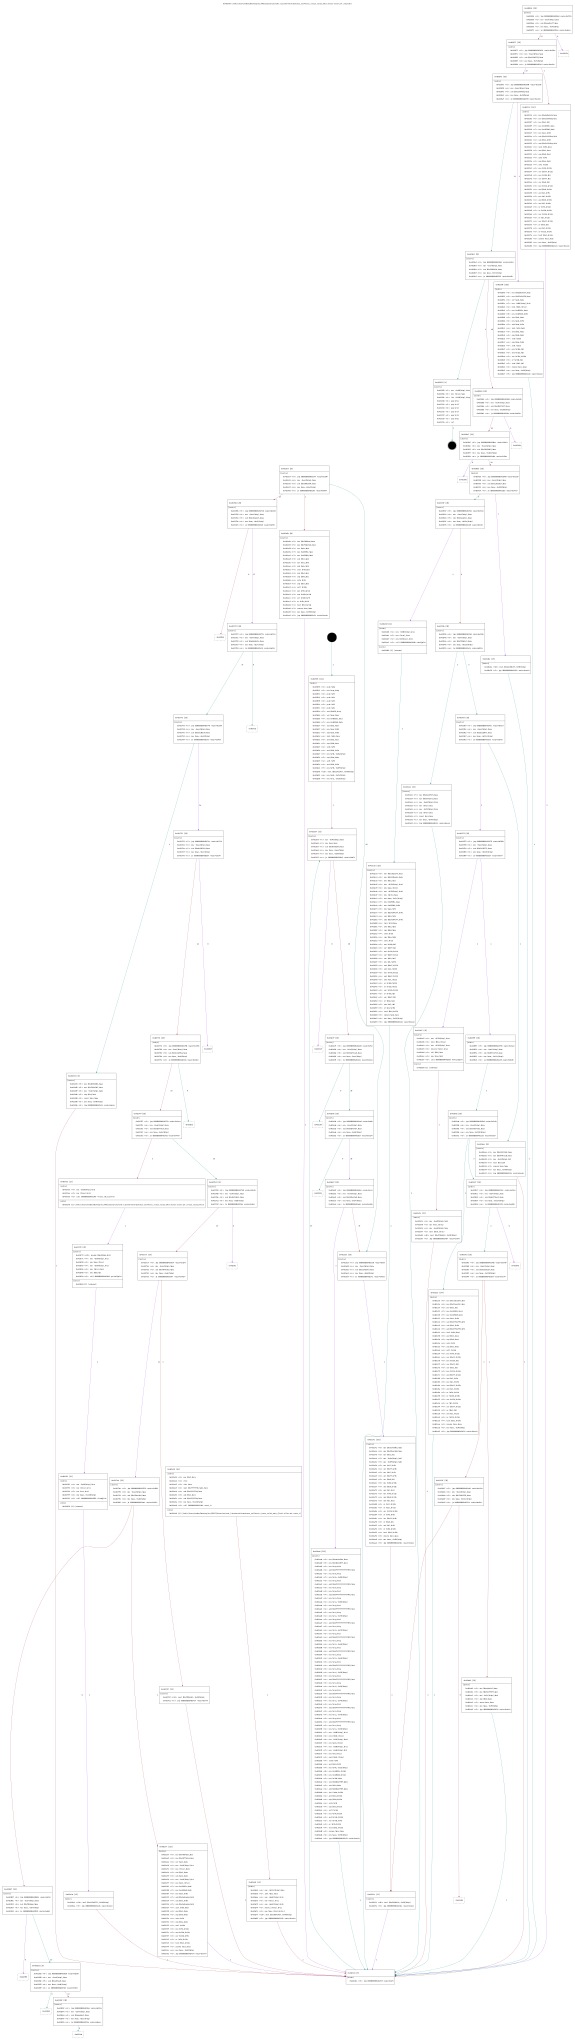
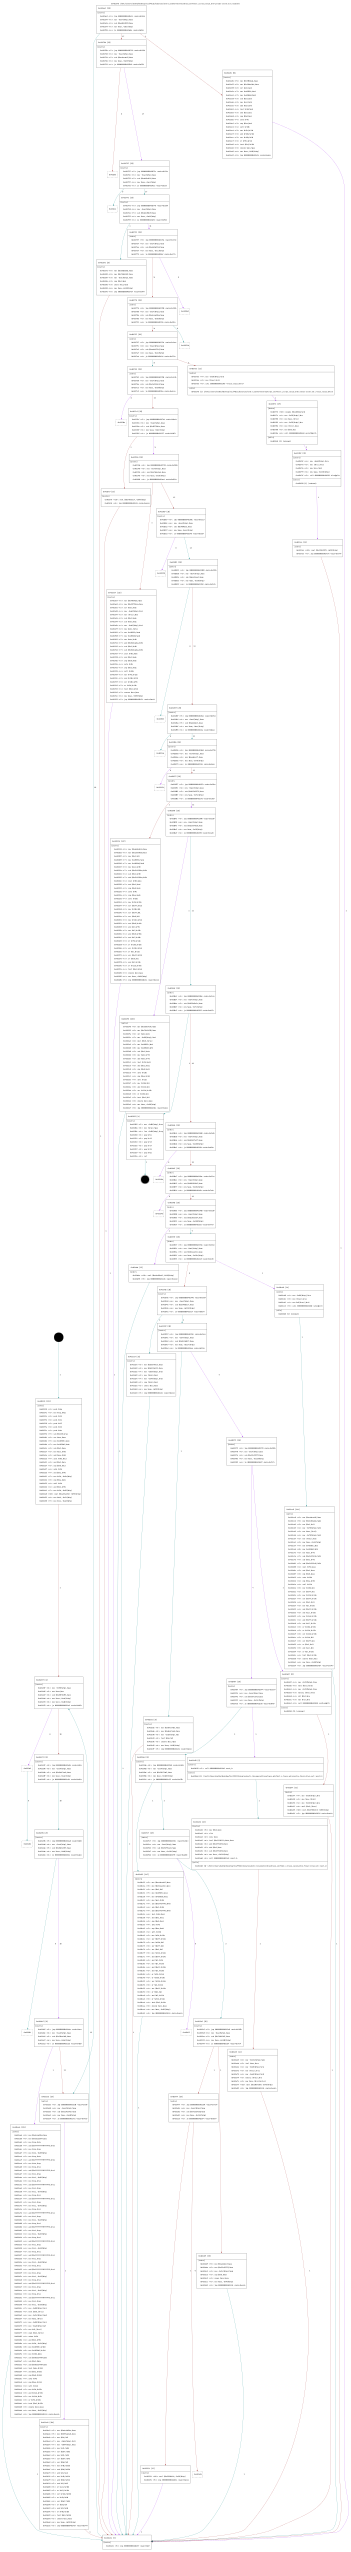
none -> (192, 736)
(332, 1092) -> (27, 1806)
(390, 1718) -> (92, 2535)
none -> (255, 1768)
